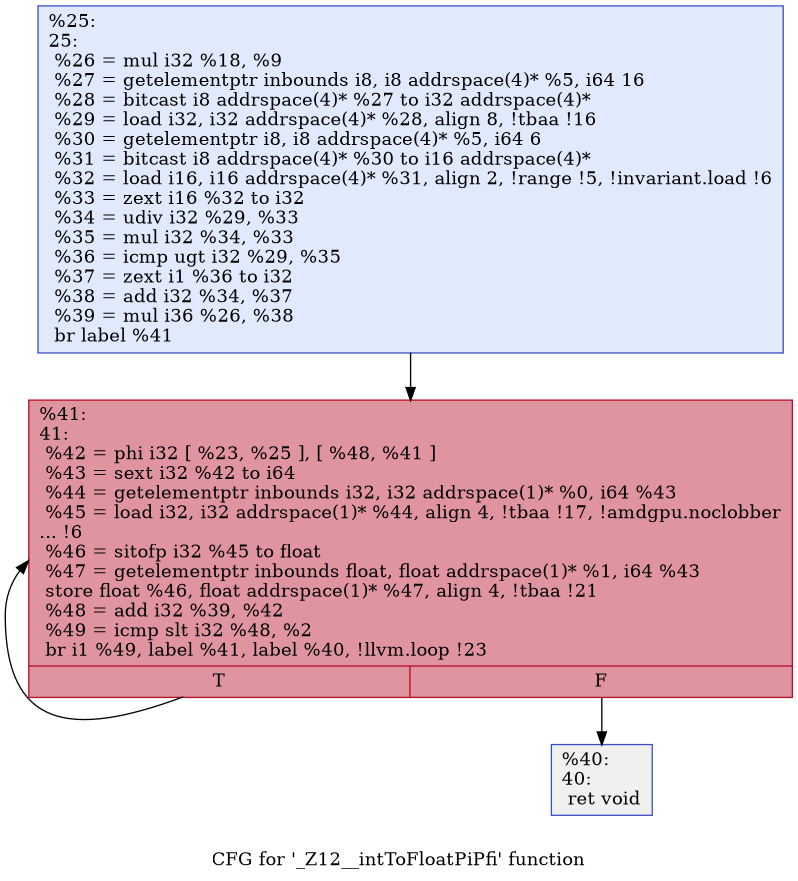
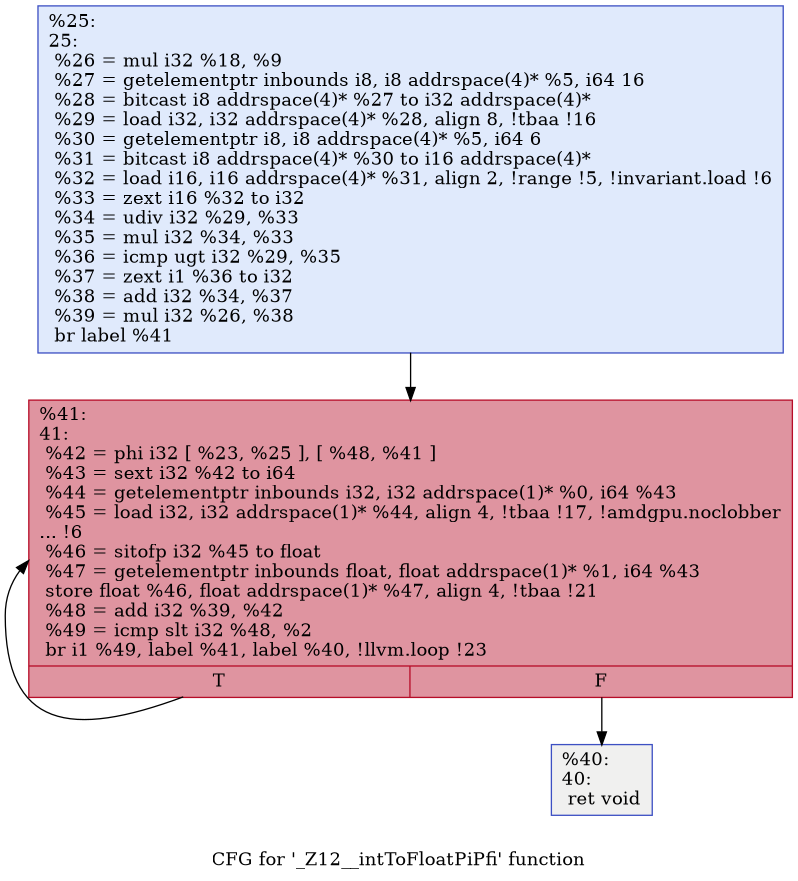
(172, 316) -> (172, 316)
